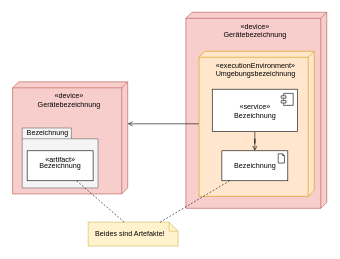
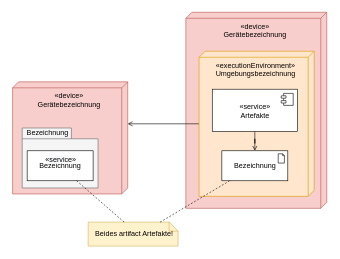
(255, 111) -> (255, 111)
(65, 160) -> (63, 160)
(135, 234) -> (137, 234)
